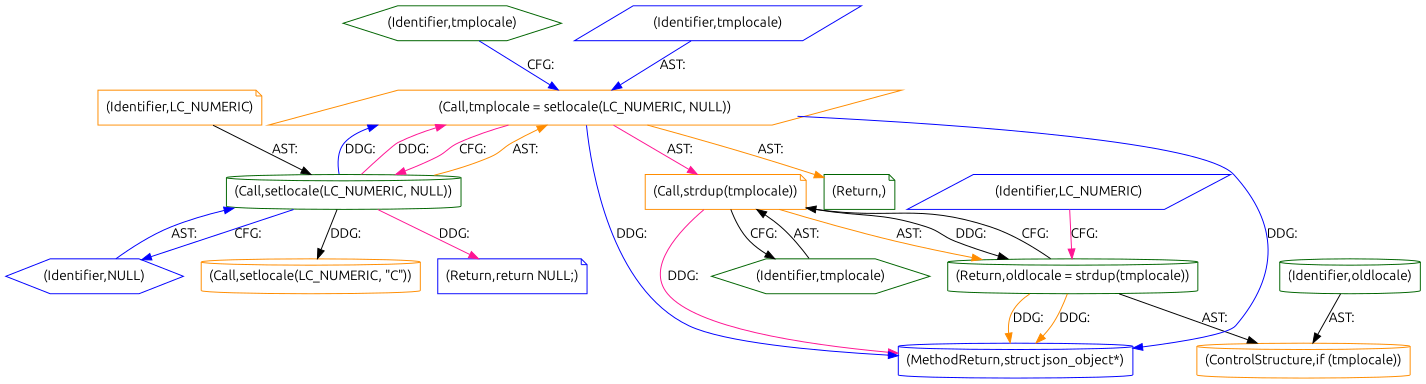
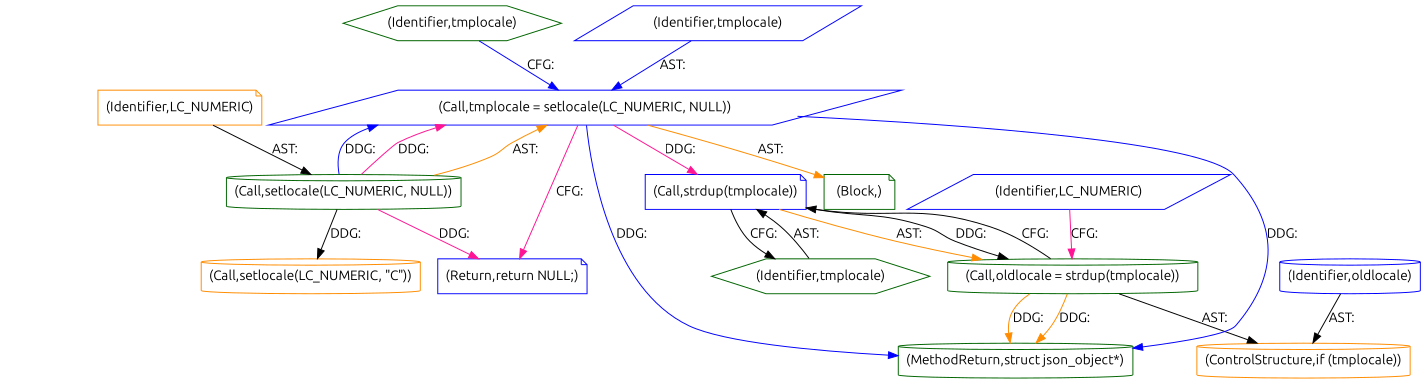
(585, 108) -> (585, 108)
(455, 144) -> (551, 187)
(682, 150) -> (682, 150)
(726, 192) -> (726, 192)
(859, 192) -> (859, 192)
(95, 276) -> none
(1073, 276) -> (1073, 276)
(1350, 276) -> (1350, 276)
(725, 324) -> none
(1016, 361) -> (1016, 361)
